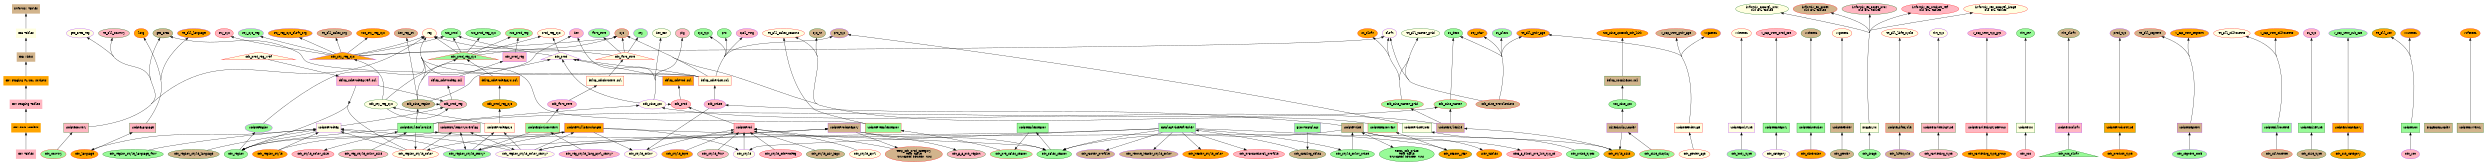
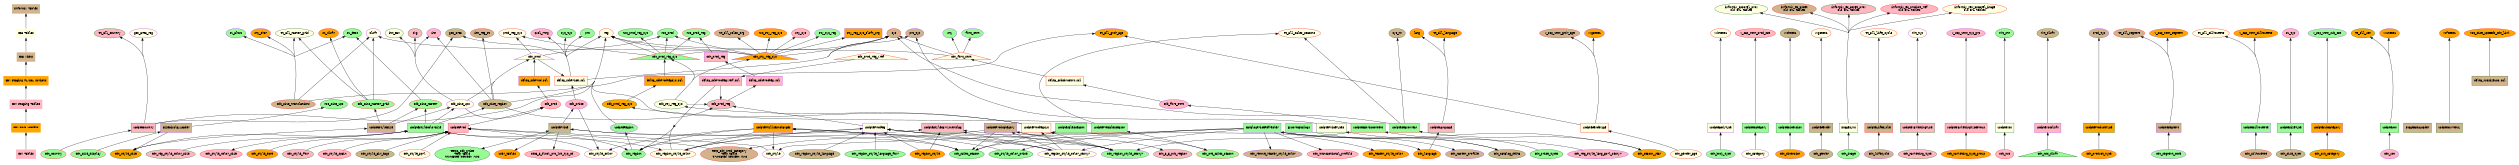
(290, 33) -> (863, 33)
(639, 68) -> (550, 67)
(1622, 94) -> none
(781, 154) -> (335, 154)
